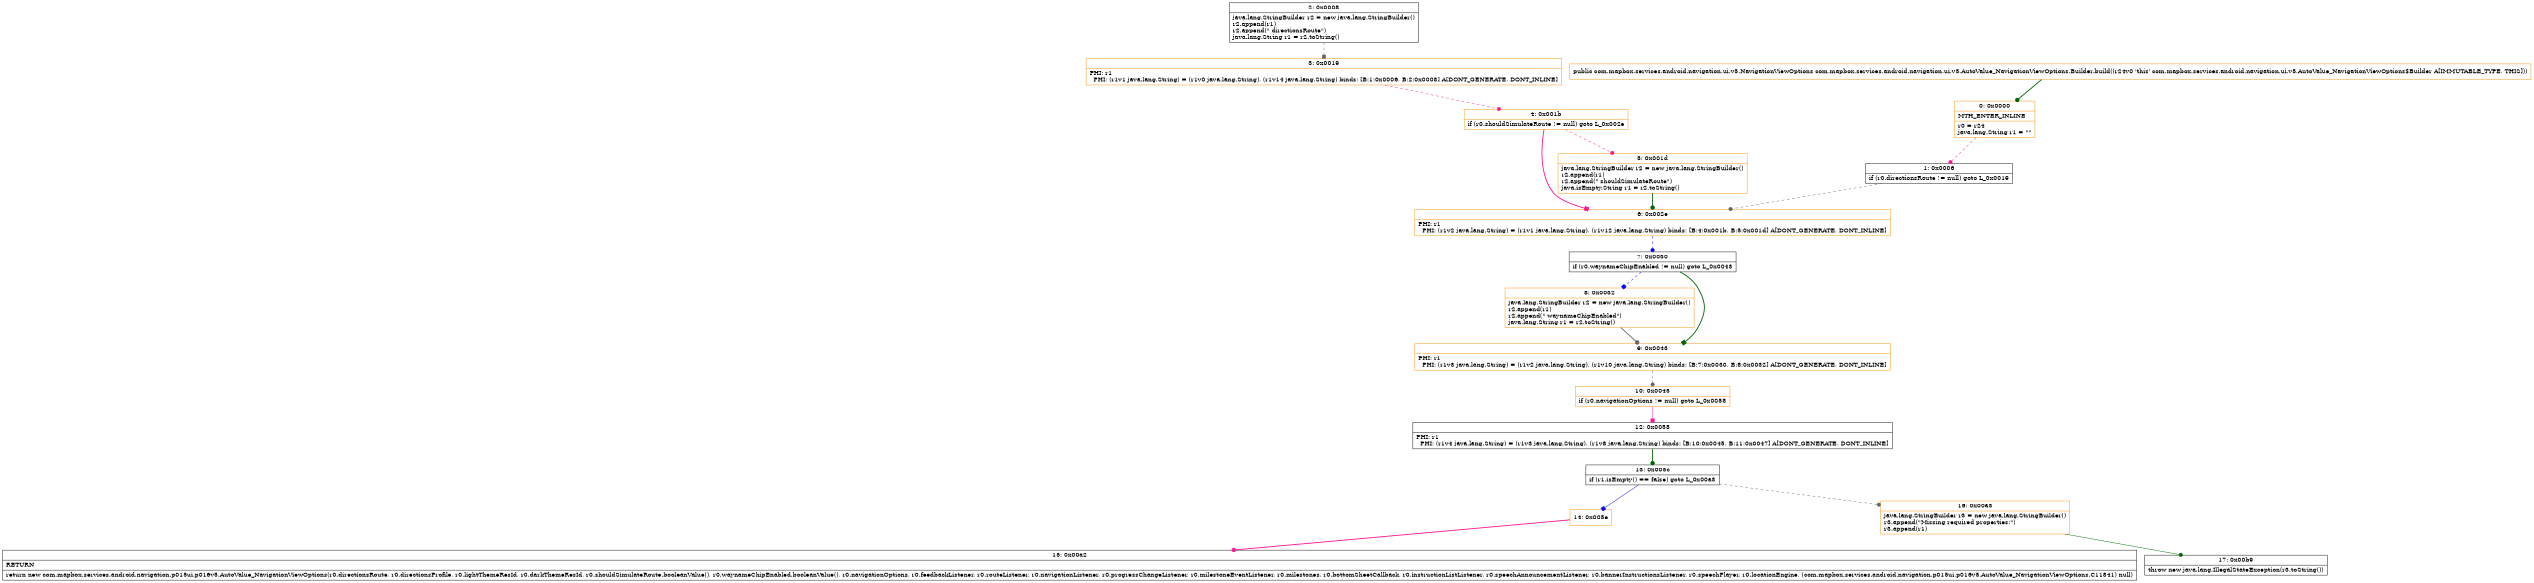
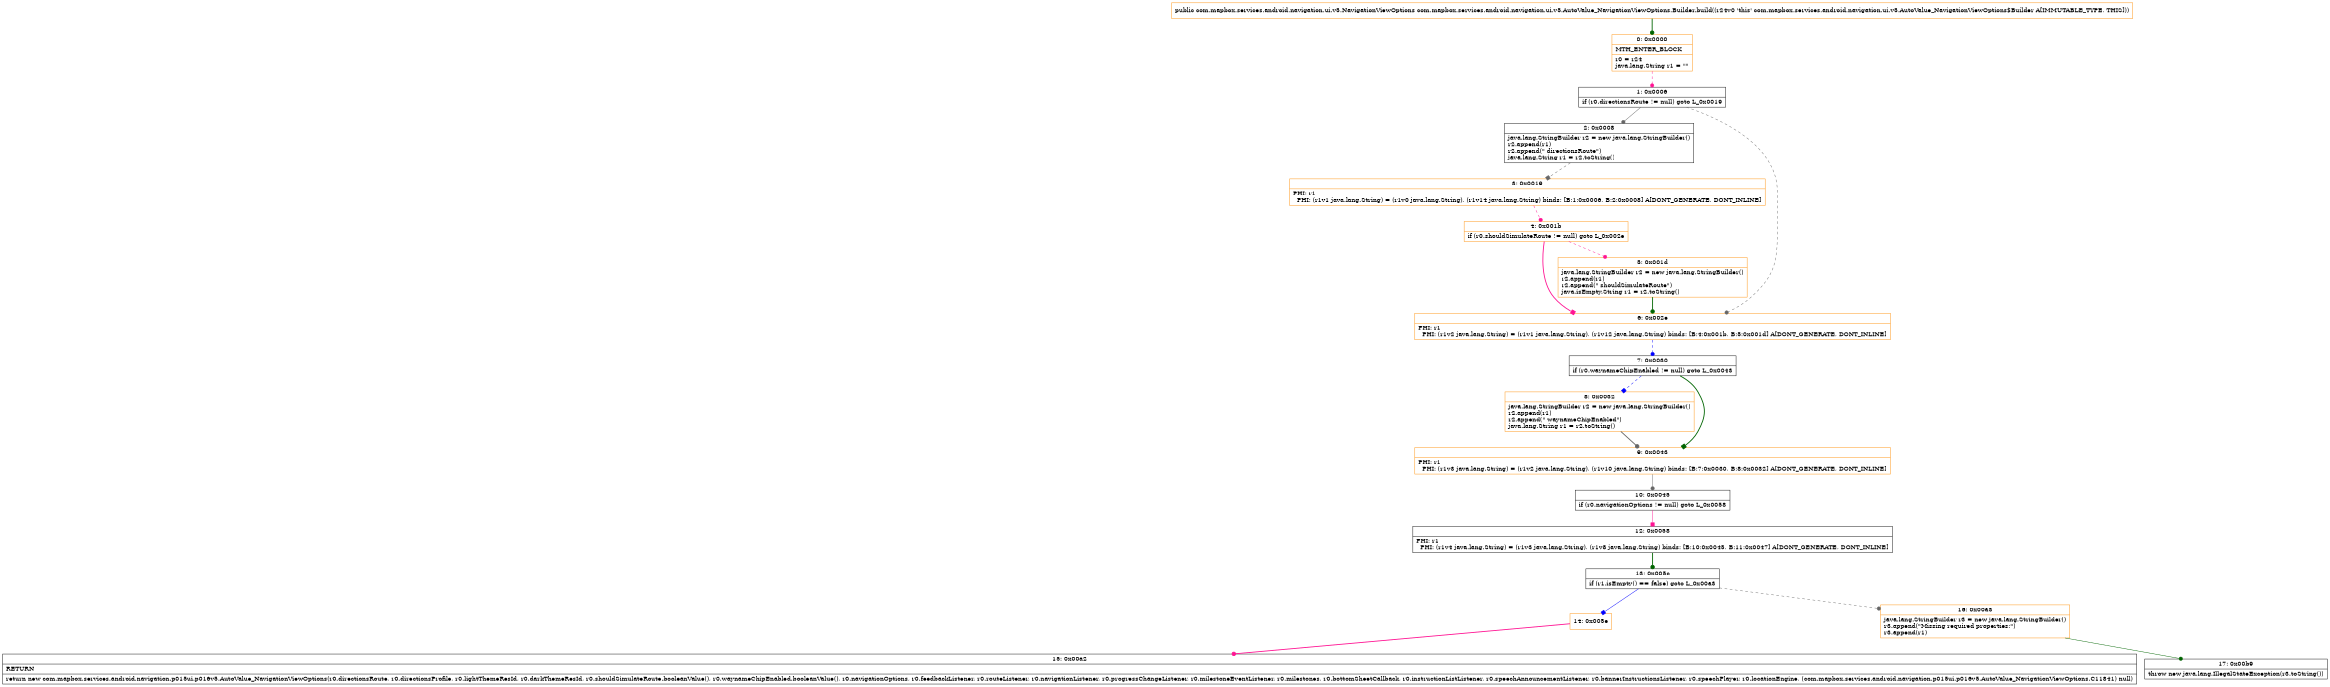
none -> (1633, 114)
(1992, 116) -> (1649, 49)
(1653, 377) -> (1653, 480)
(1653, 396) -> (1653, 500)
